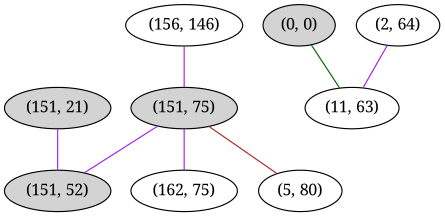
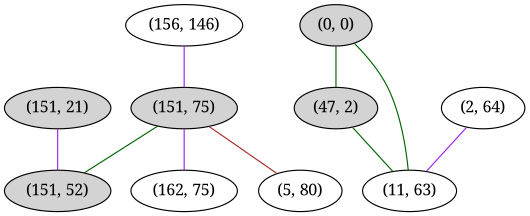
none -> (336, 108)
(121, 150) -> (121, 150)
